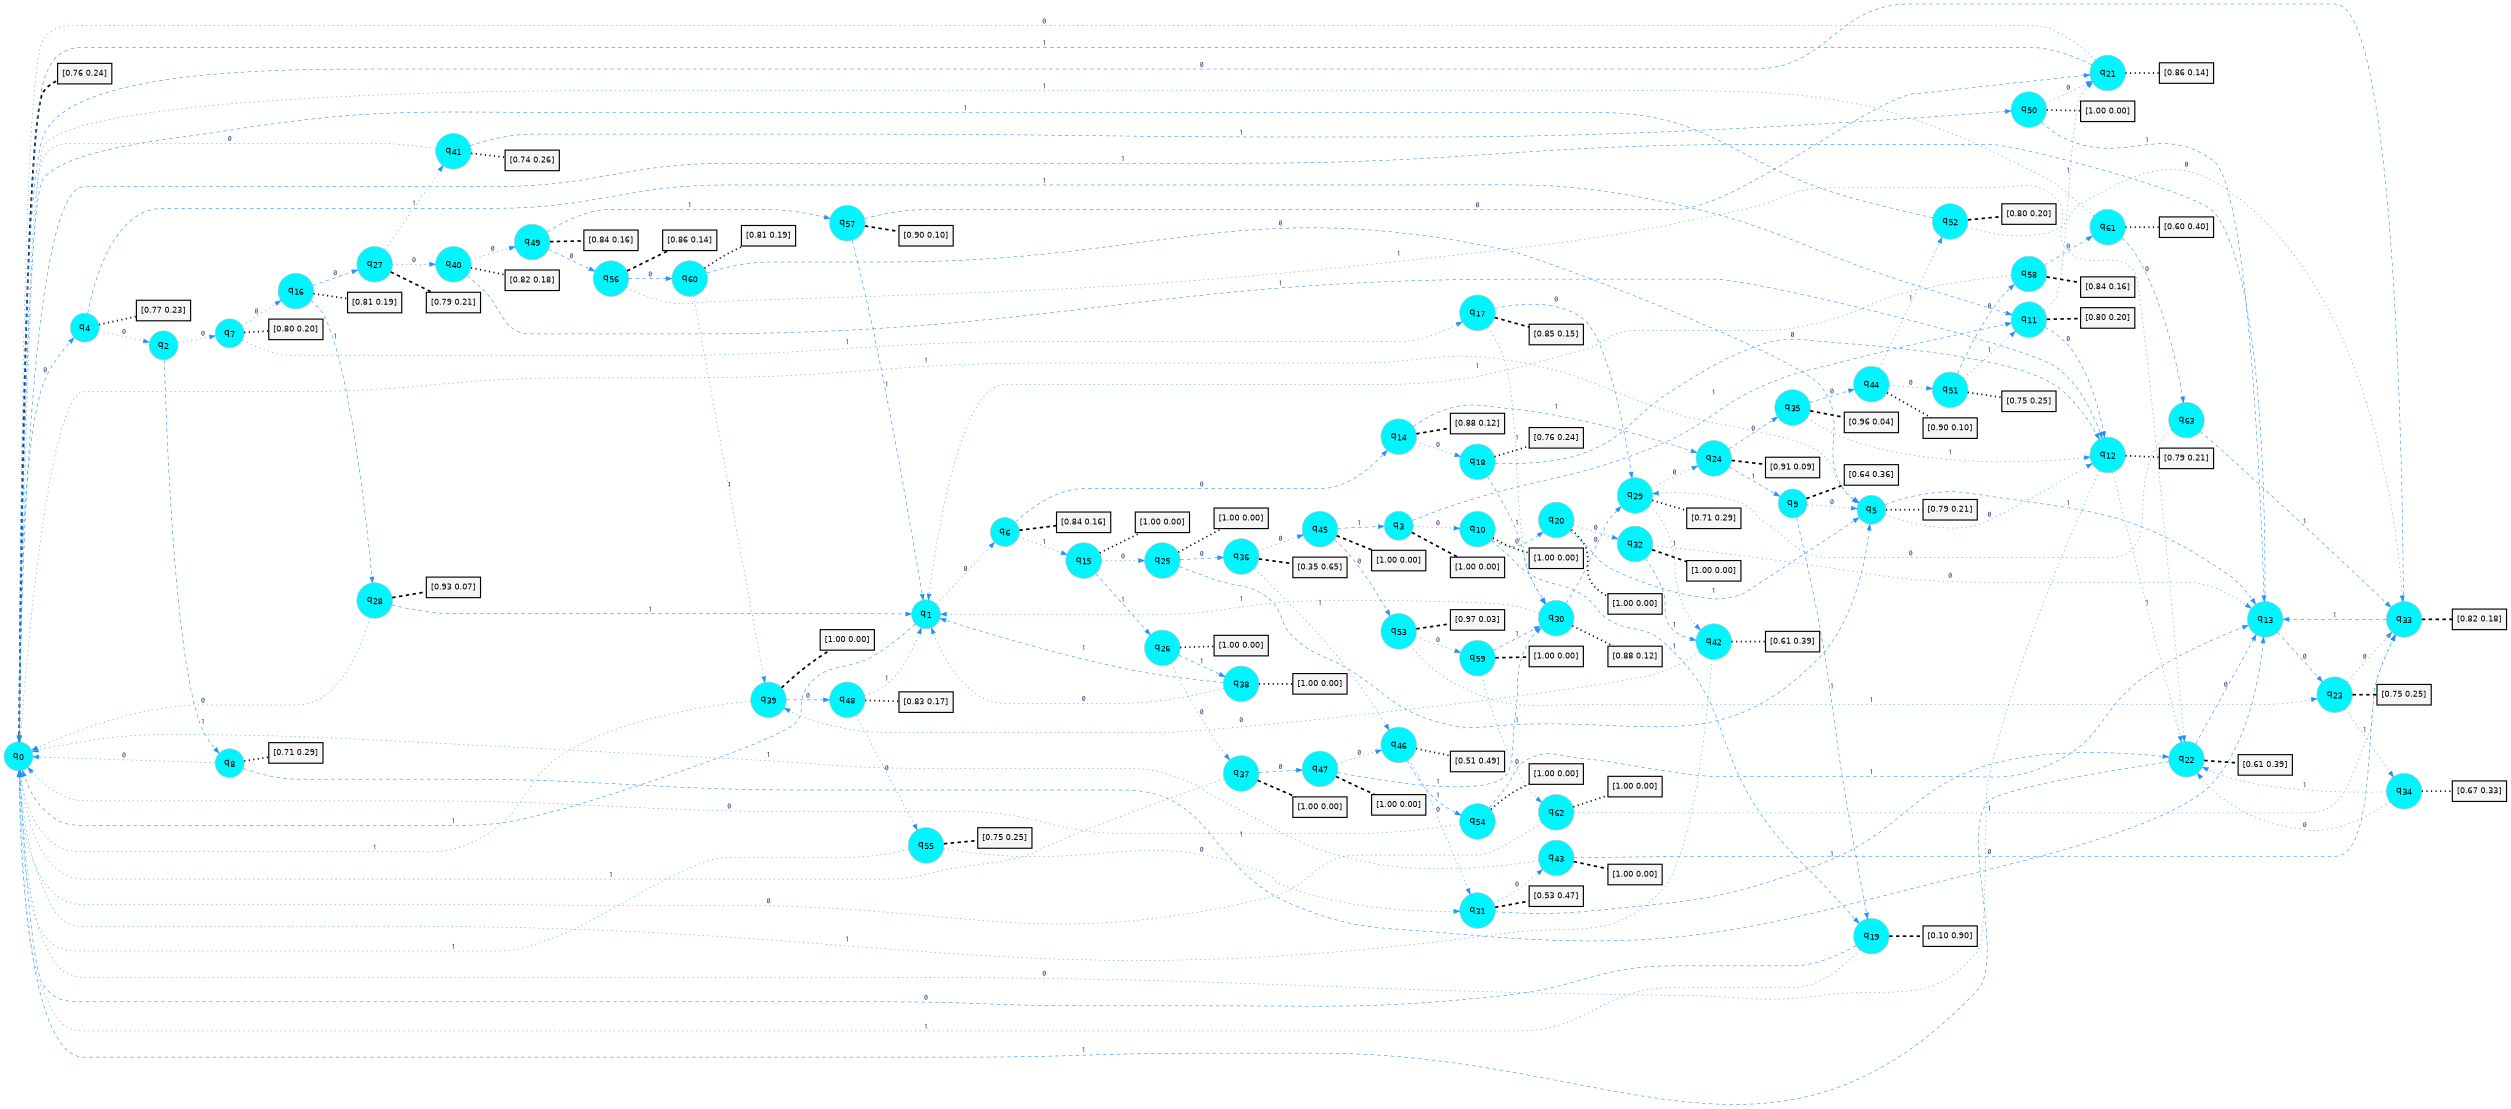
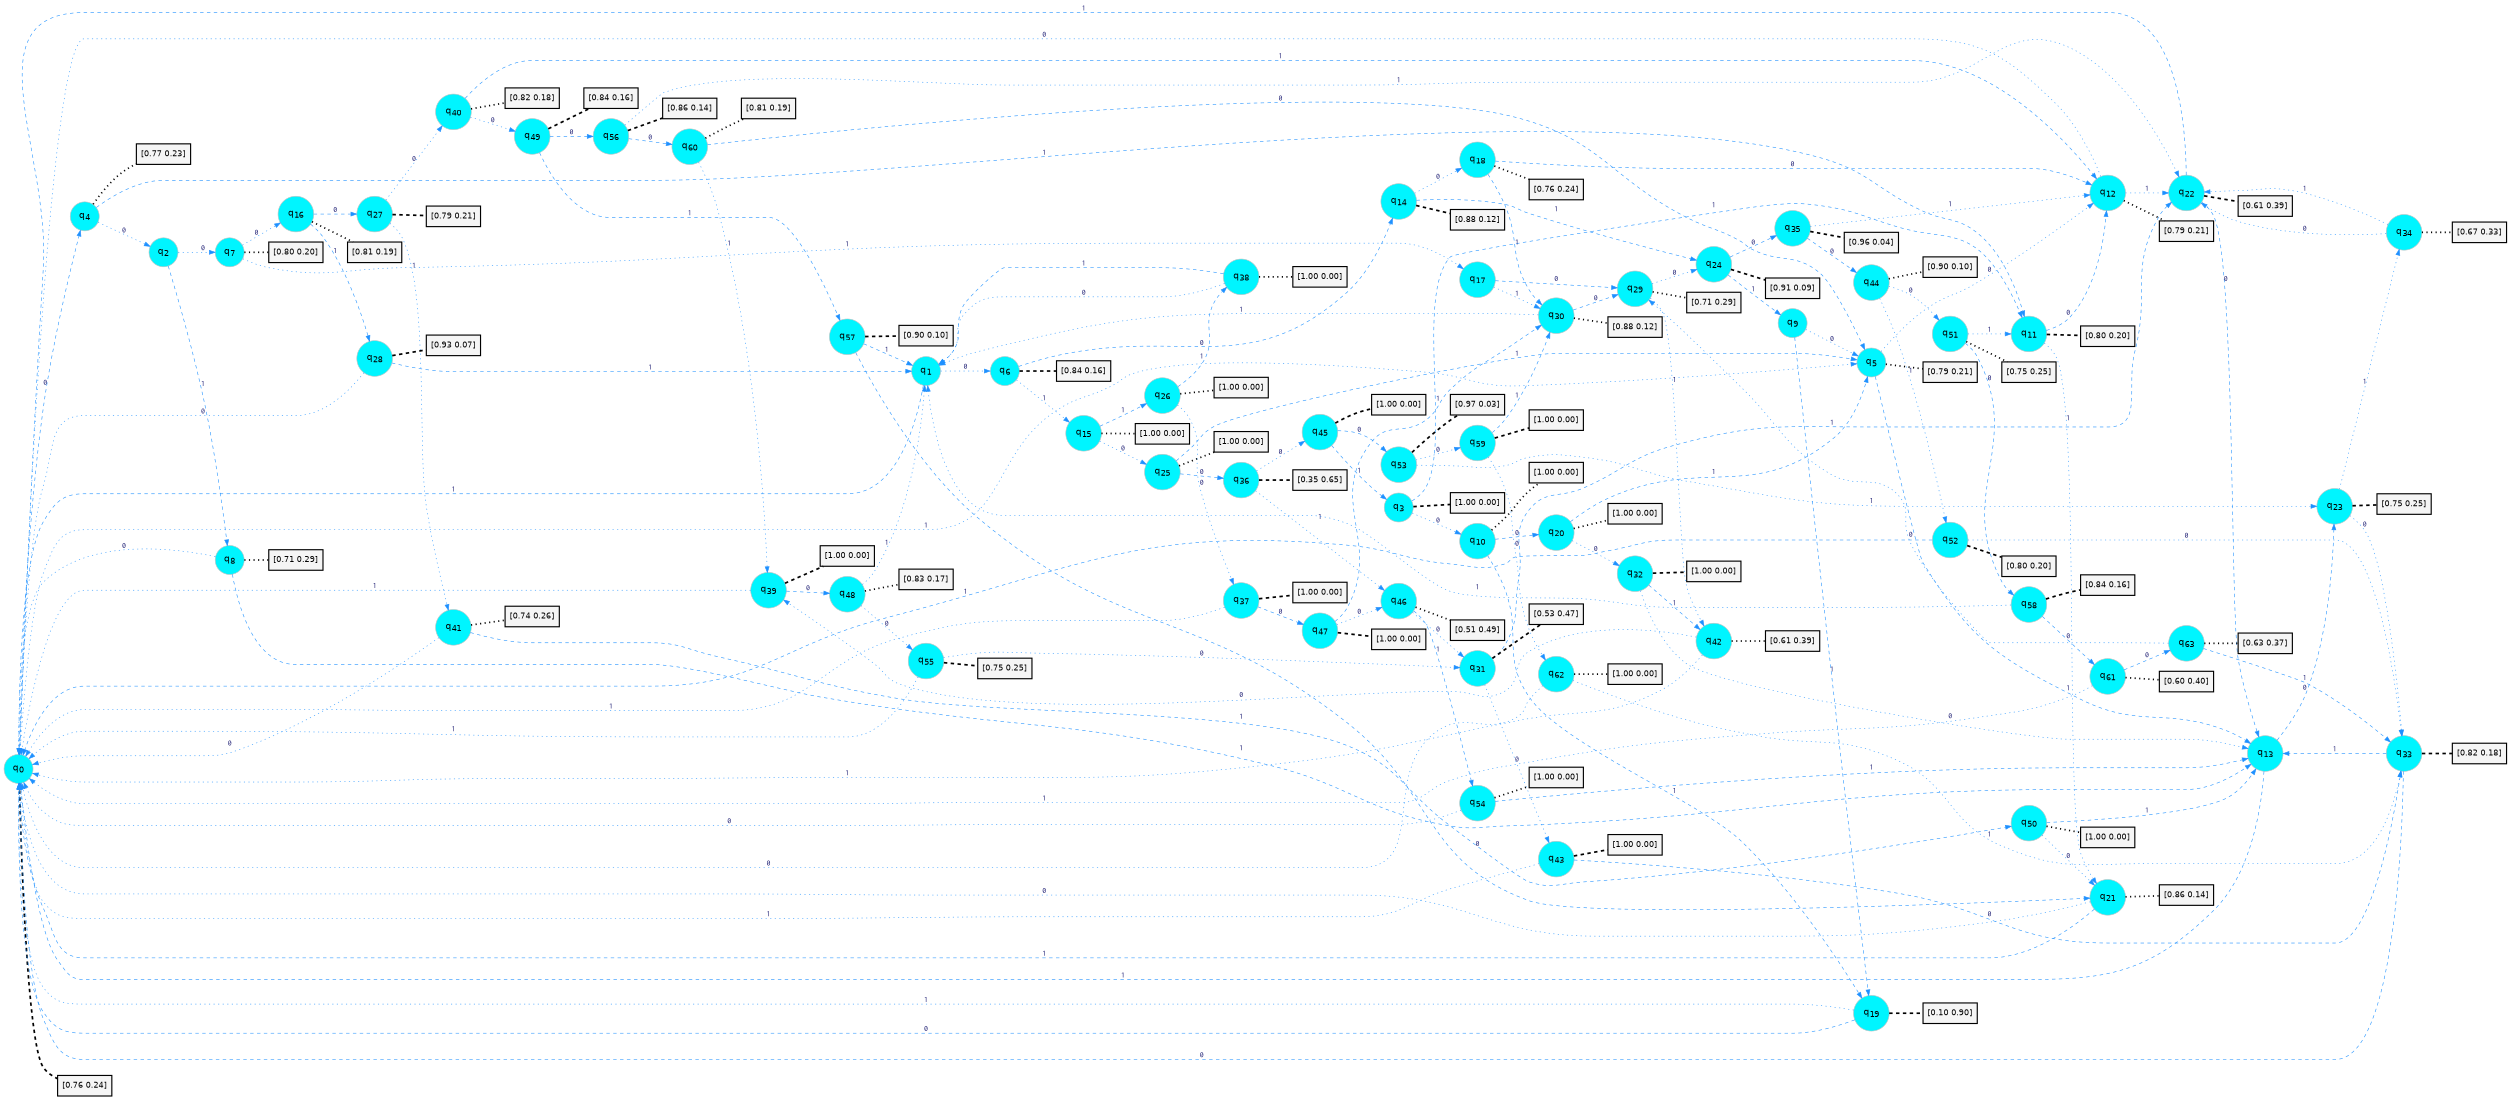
(1556, 335) -> none
(1871, 475) -> none
none -> (2265, 643)
